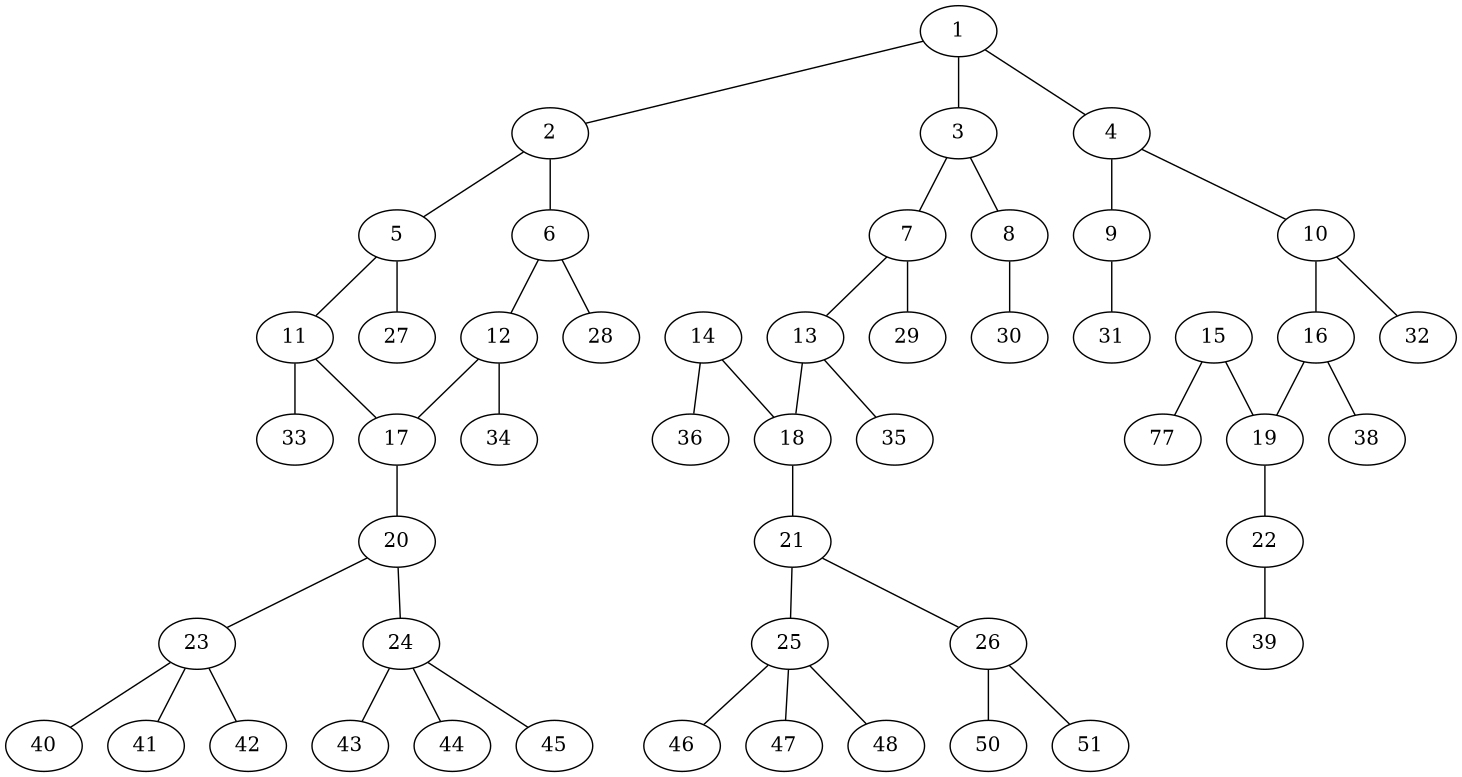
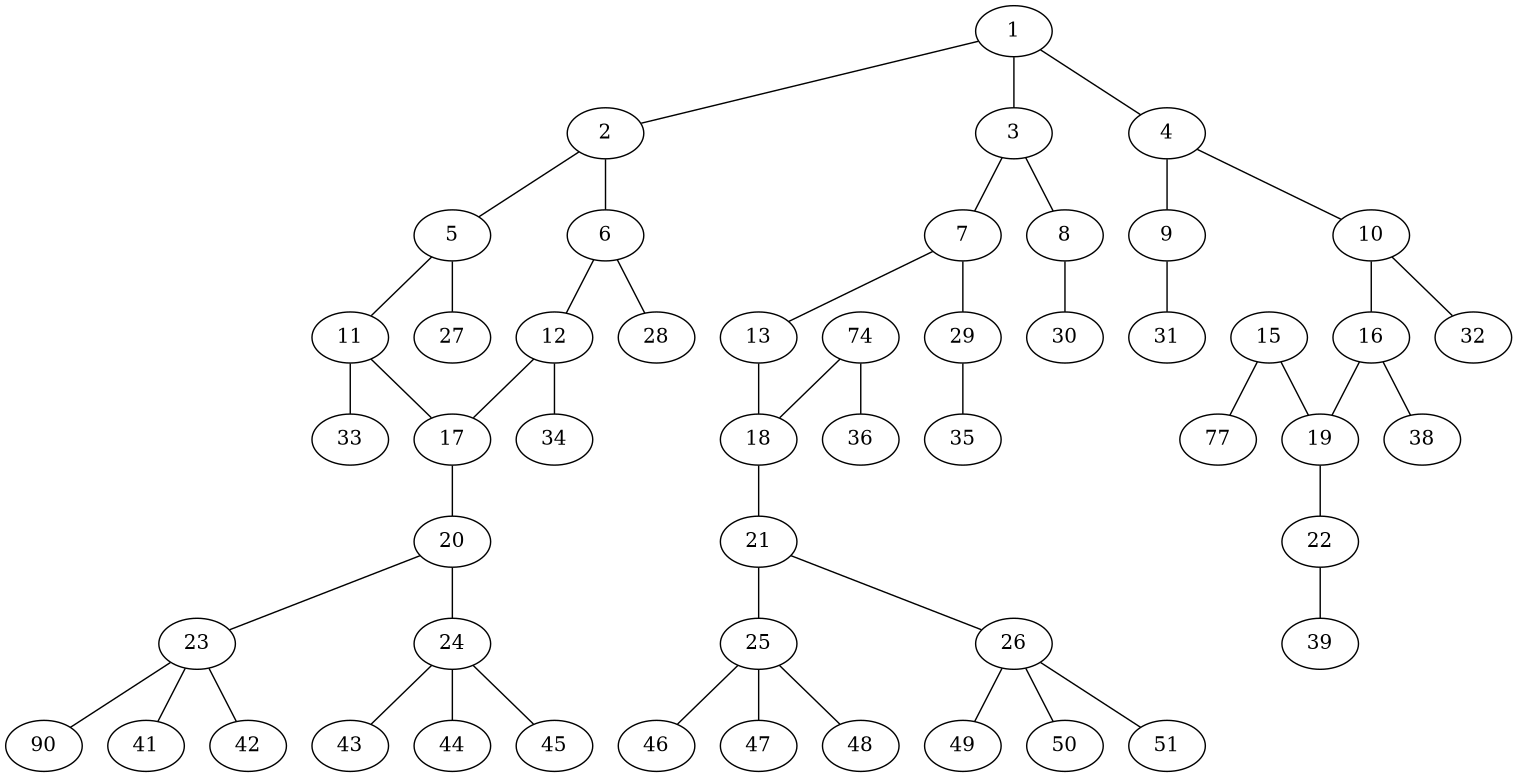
(703, 337) -> (861, 337)
(850, 389) -> (963, 389)
(44, 746) -> (44, 746)
none -> (963, 746)
